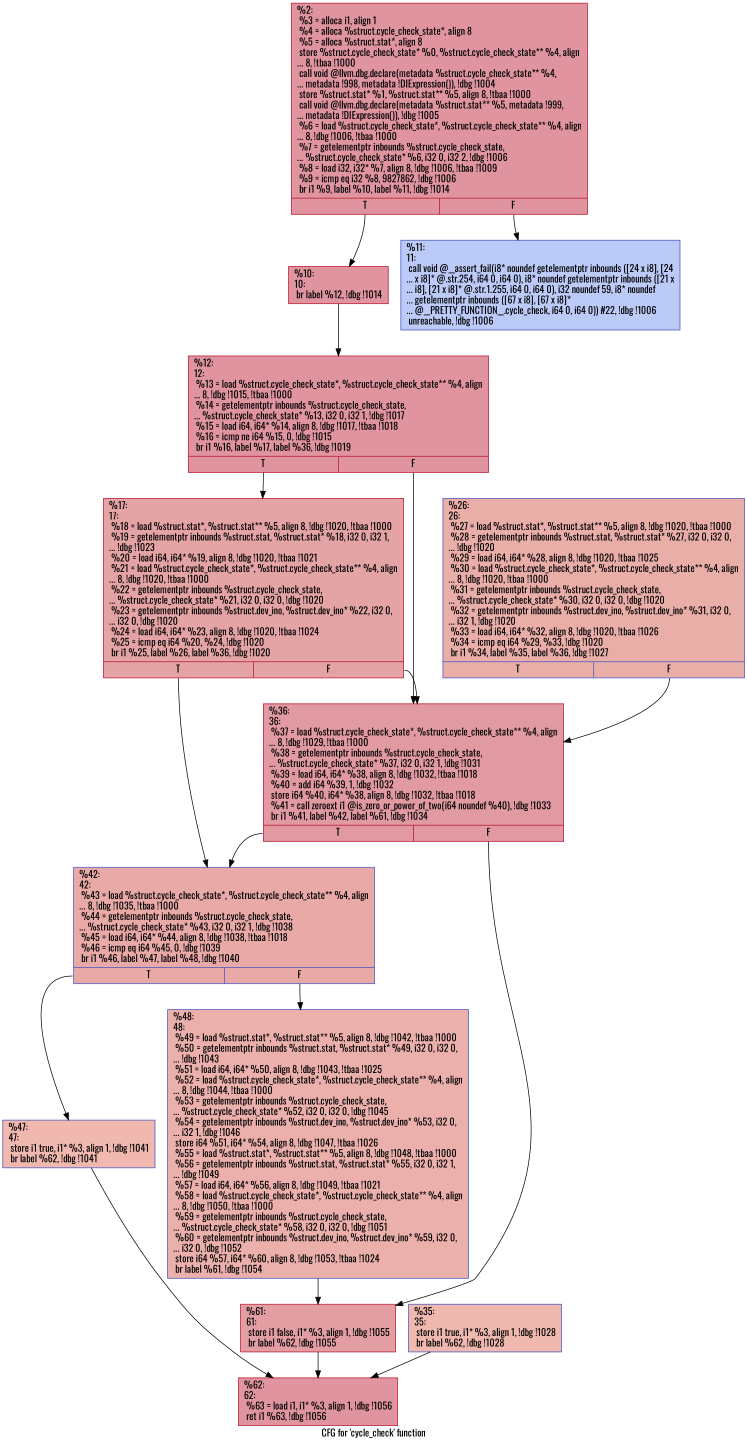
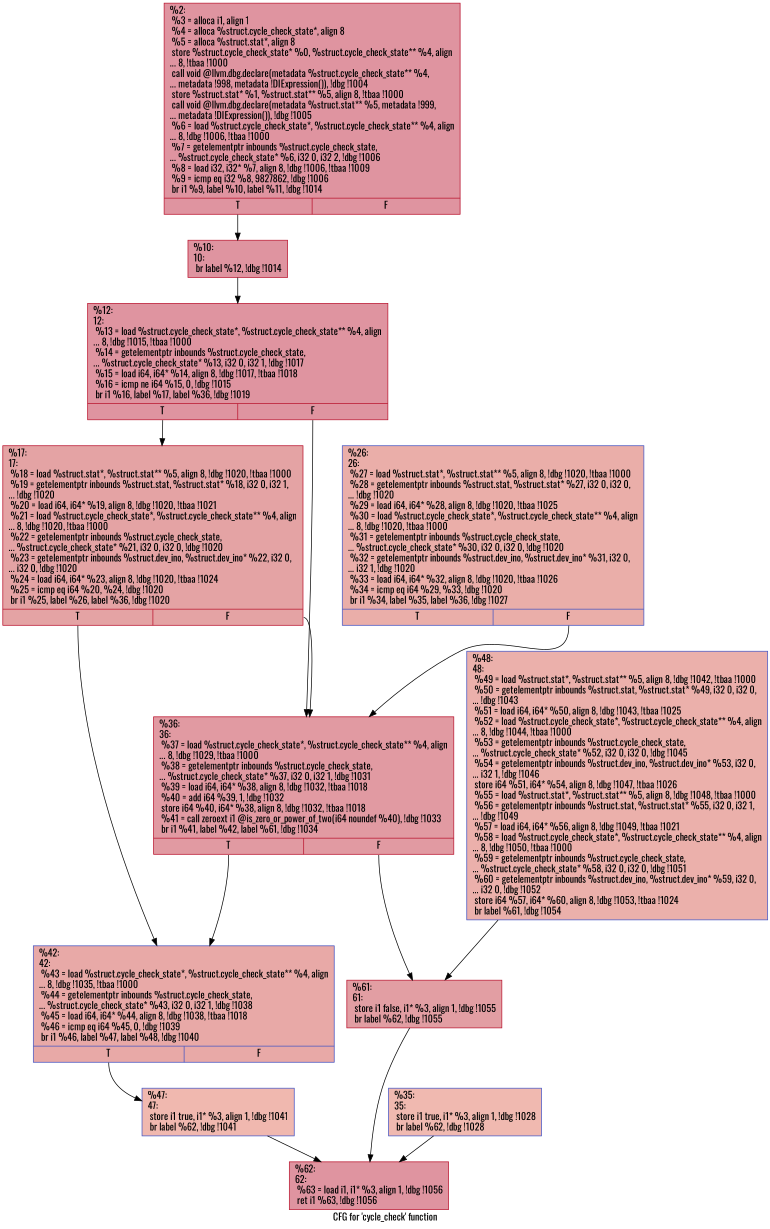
(540, 285) -> none
(132, 548) -> (32, 496)
(300, 993) -> none
